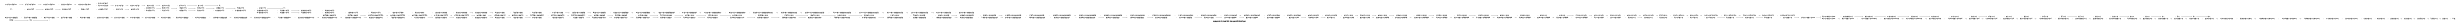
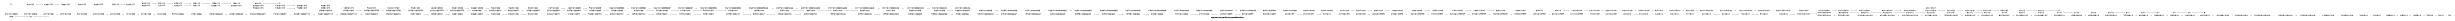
none -> (1804, 11)
